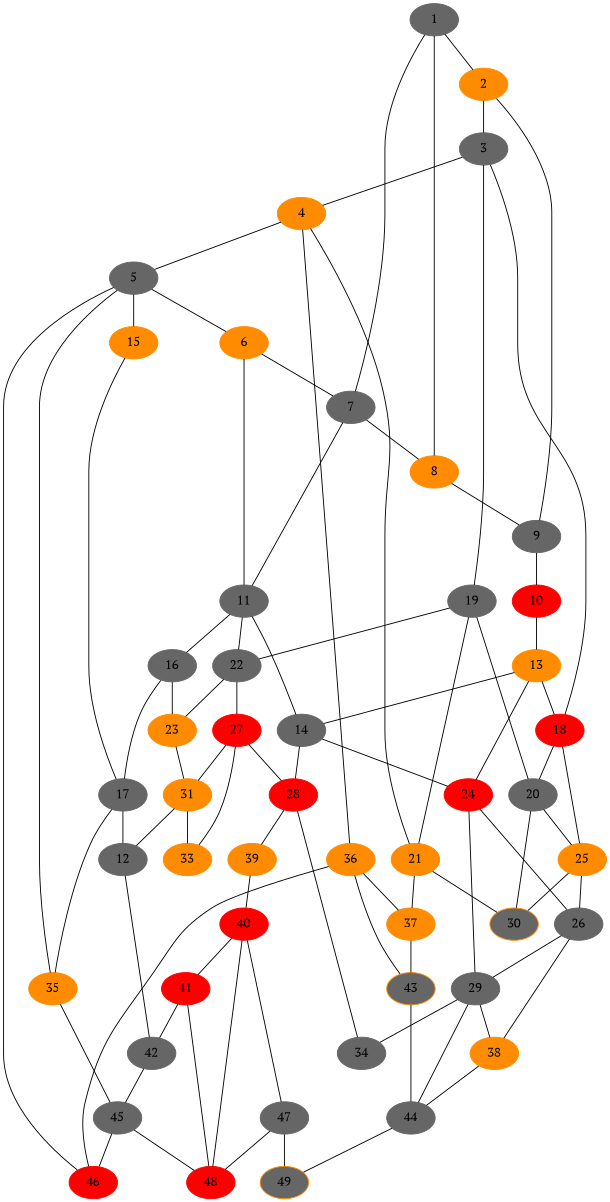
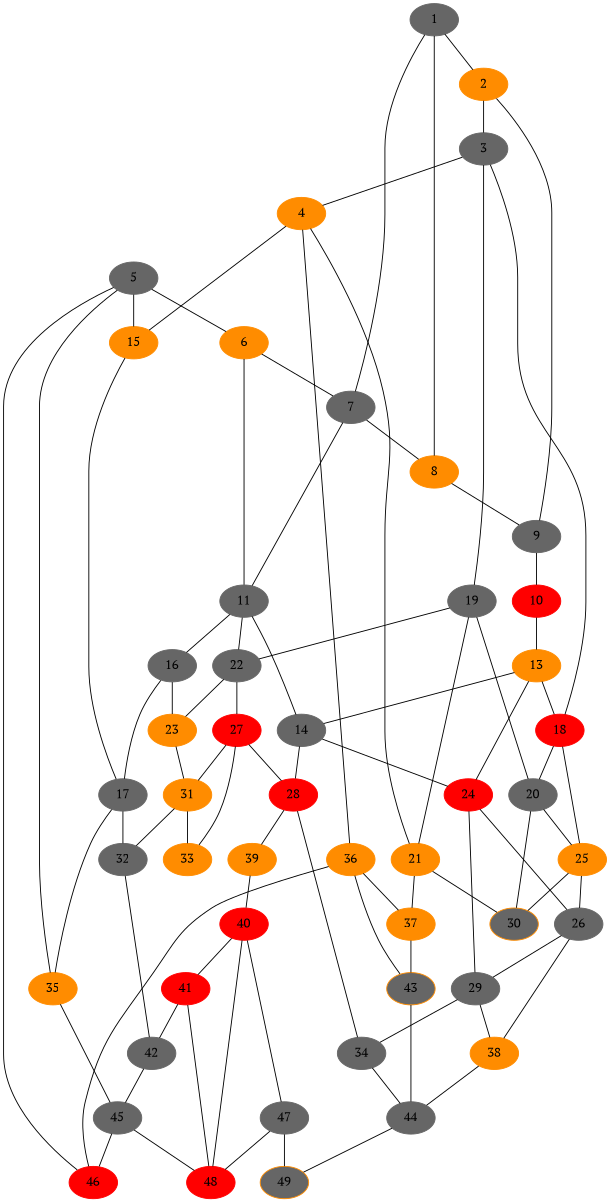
(218, 246) -> (218, 278)
(123, 860) -> (123, 860)
(443, 1053) -> (386, 1086)
